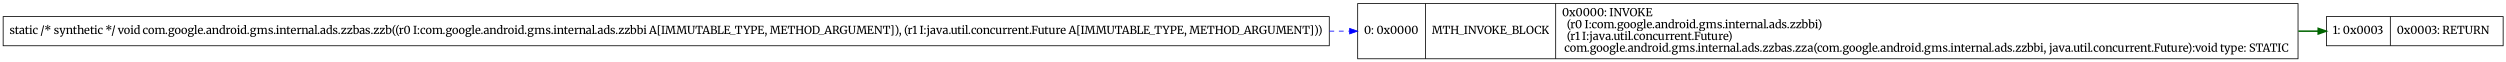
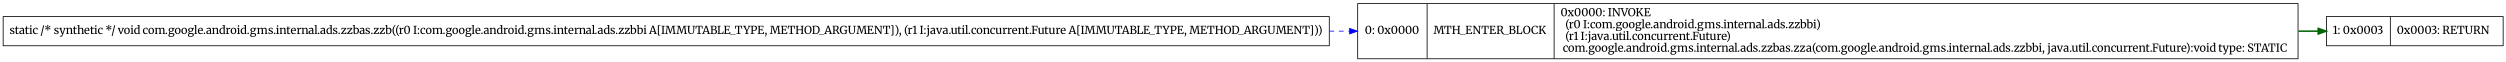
(1491, 31) -> (1490, 31)
